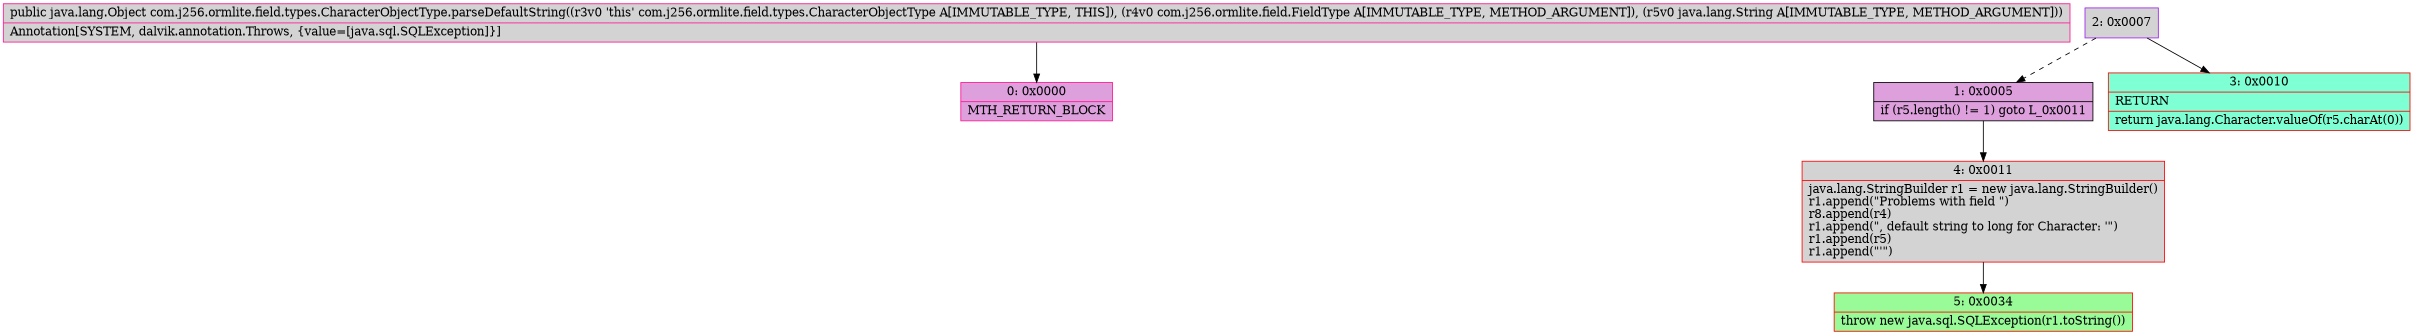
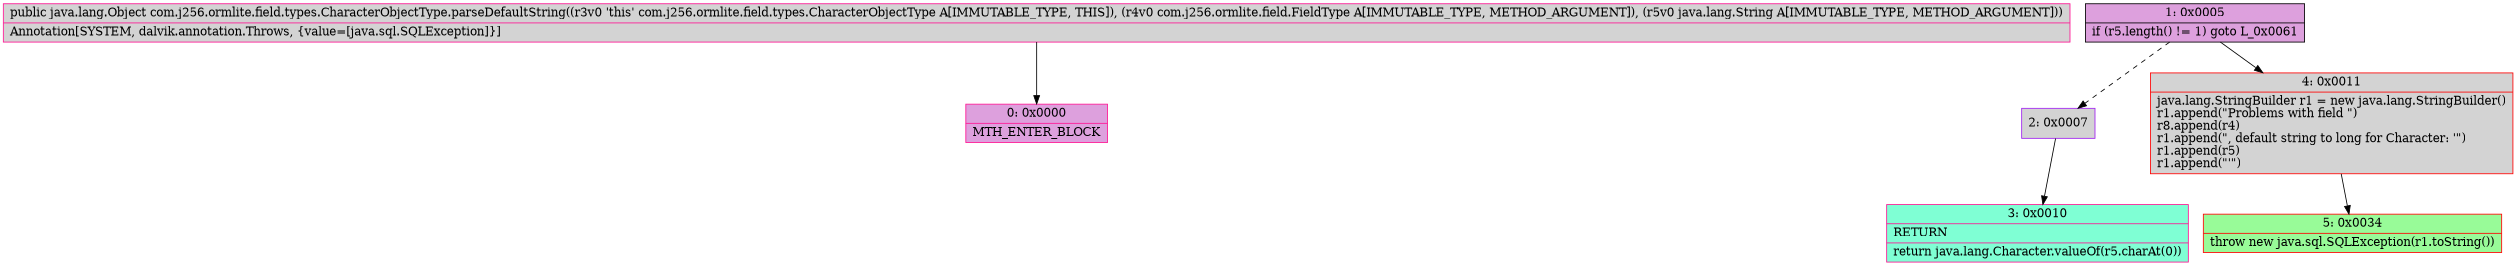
(2060, 58) -> (2127, 73)
(2259, 102) -> (2038, 233)
(1037, 111) -> (1037, 132)
(1983, 111) -> (2195, 32)
